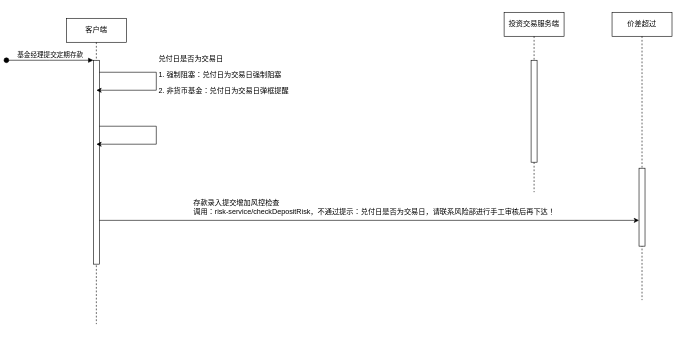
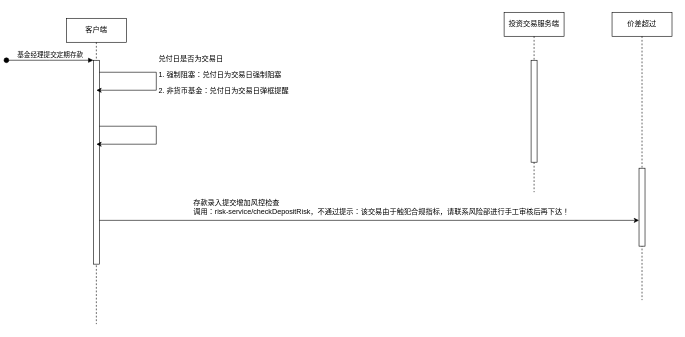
(381, 207) -> (385, 207)
